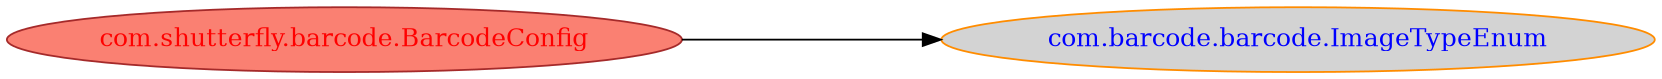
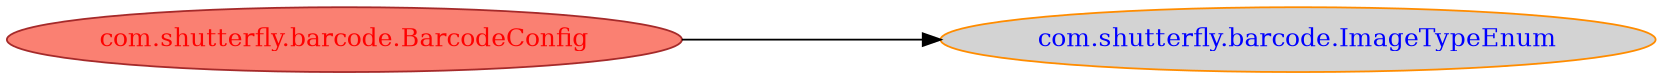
(1298, 40) -> (1298, 40)
